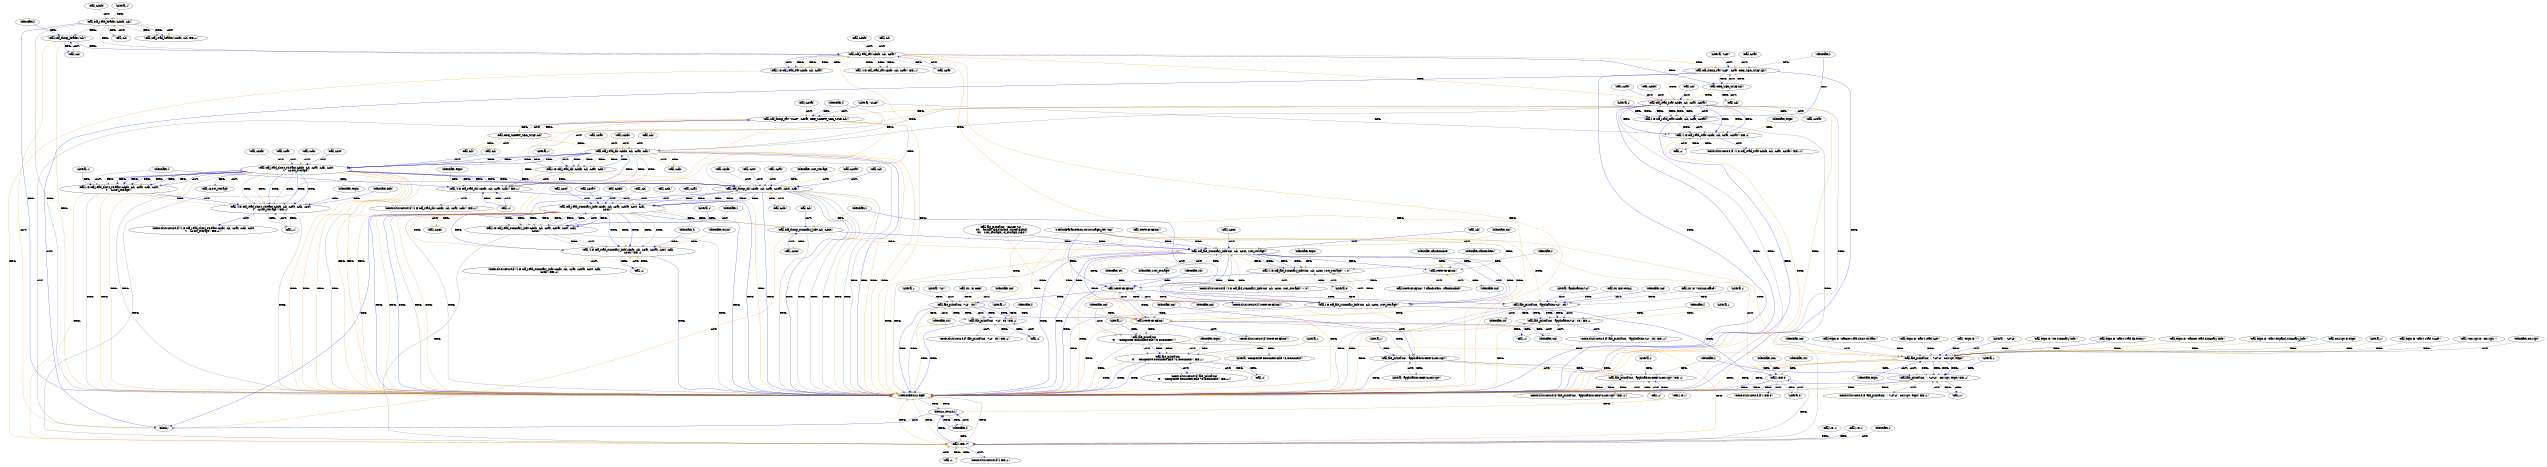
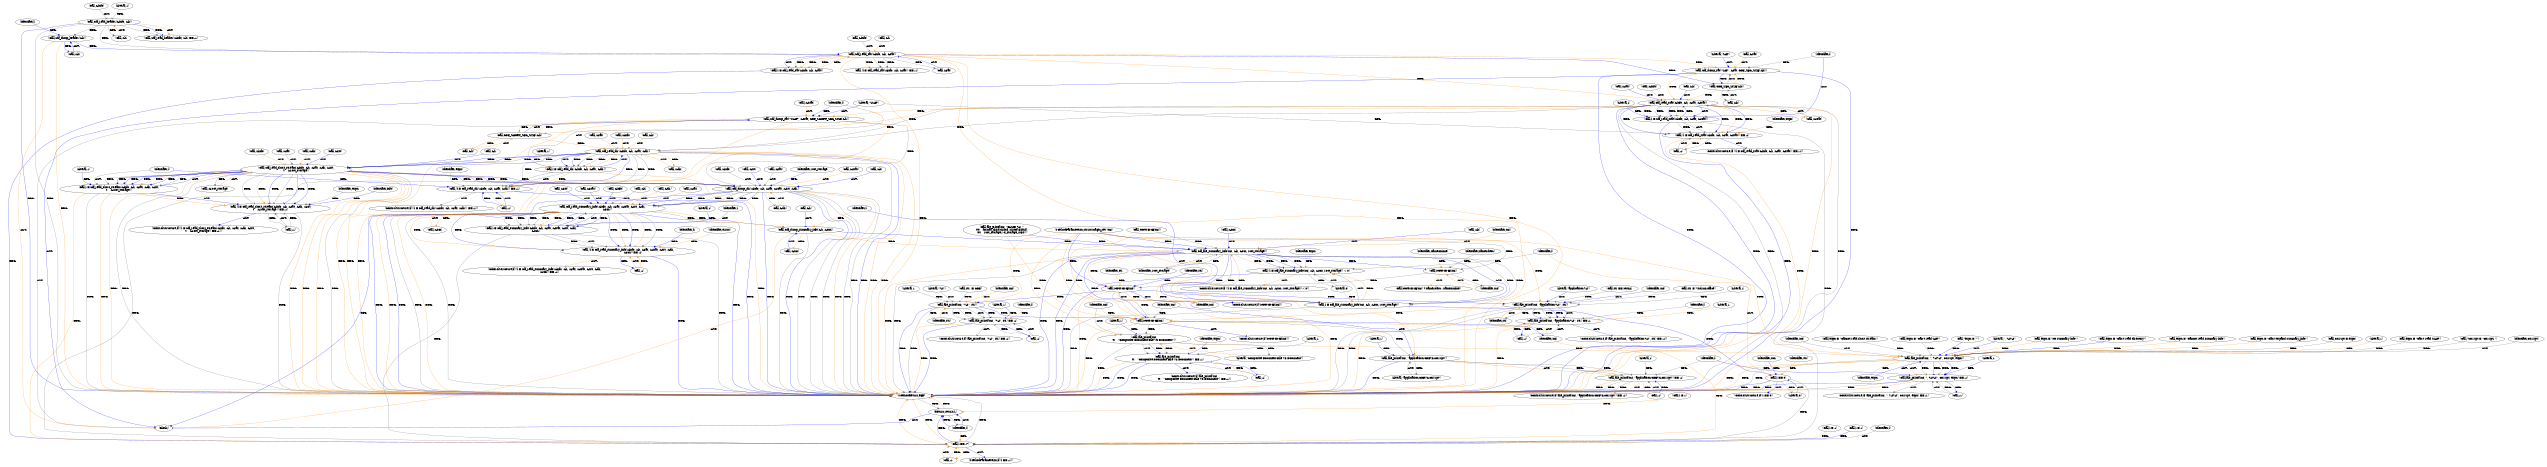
(625, 160) -> (625, 160)
(518, 384) -> (518, 384)
(9, 389) -> (9, 389)
(991, 461) -> (991, 461)
